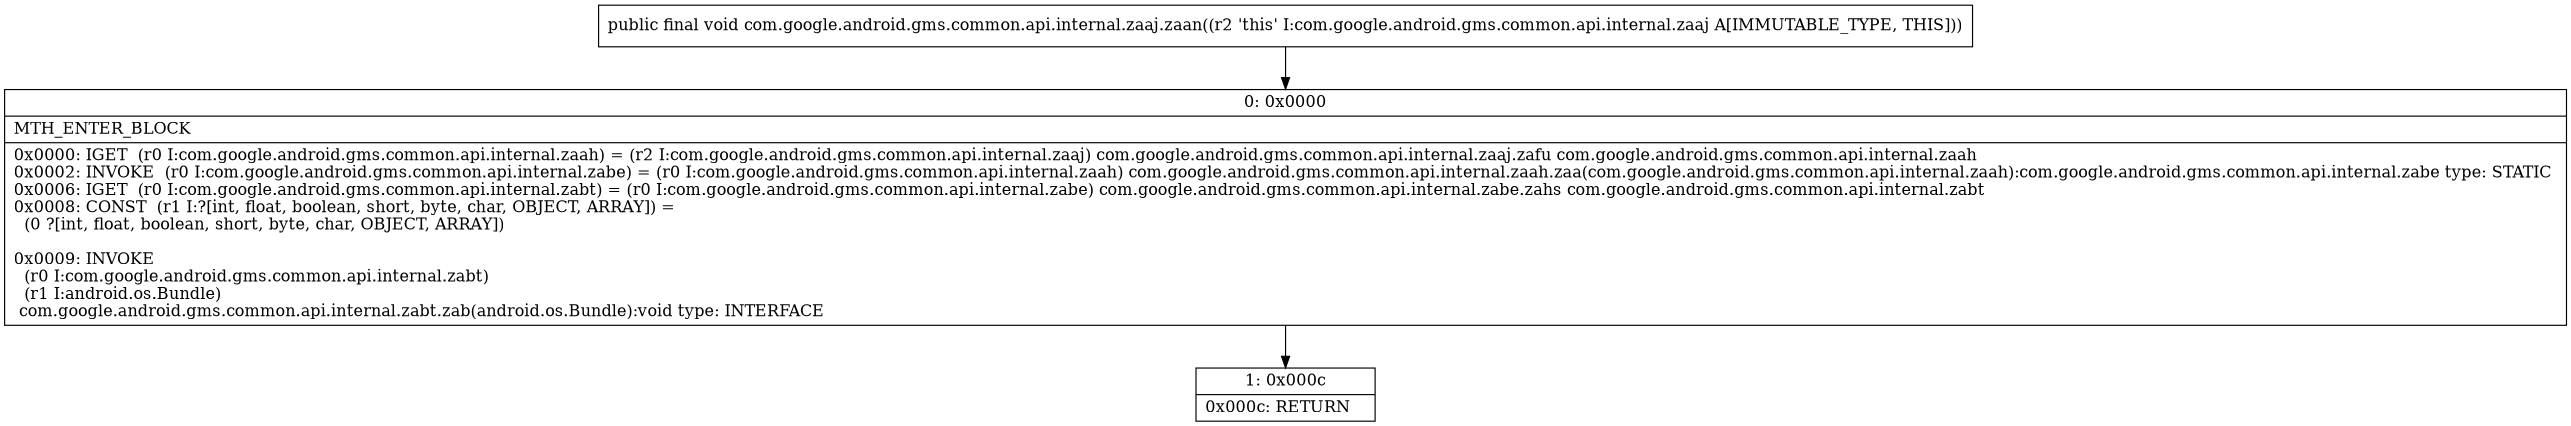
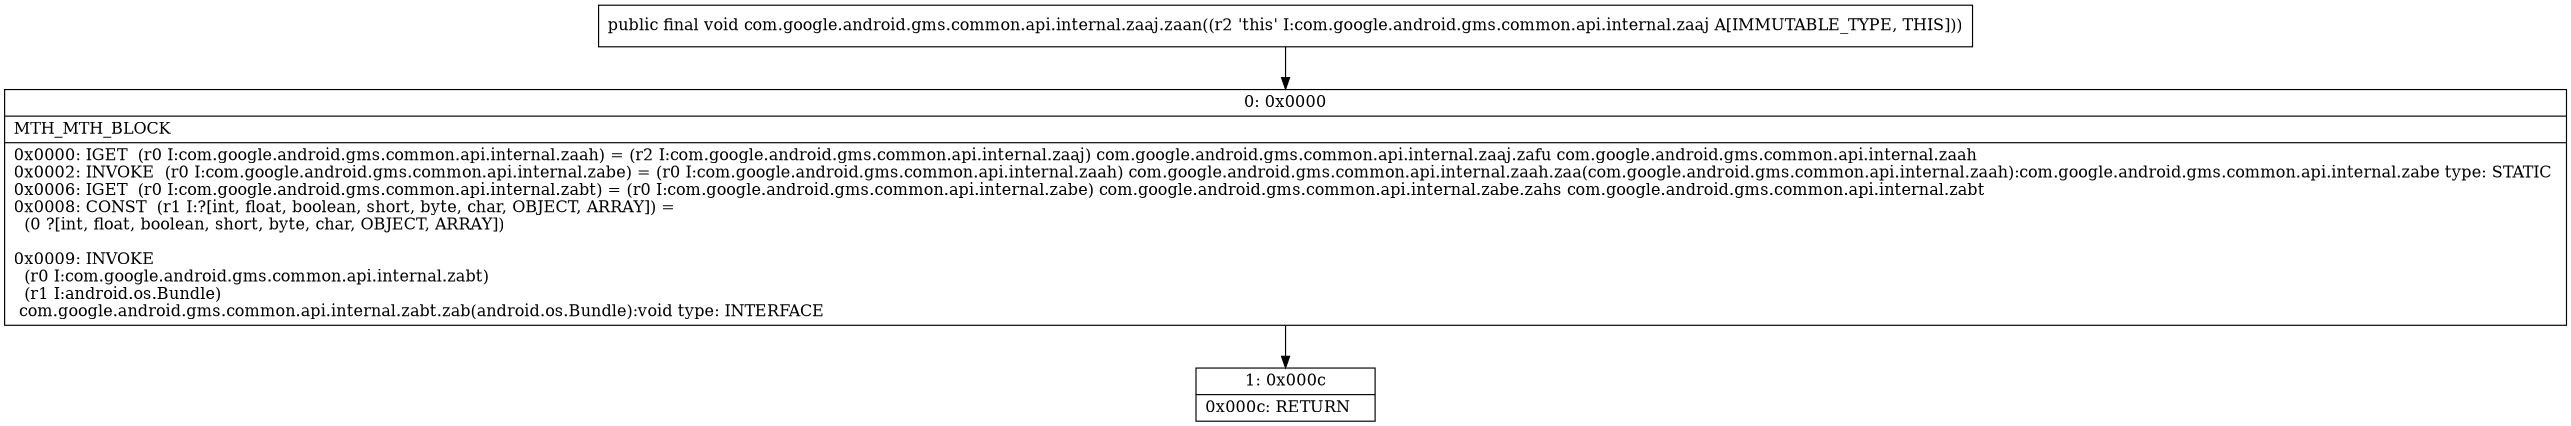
(103, 129) -> (92, 129)
